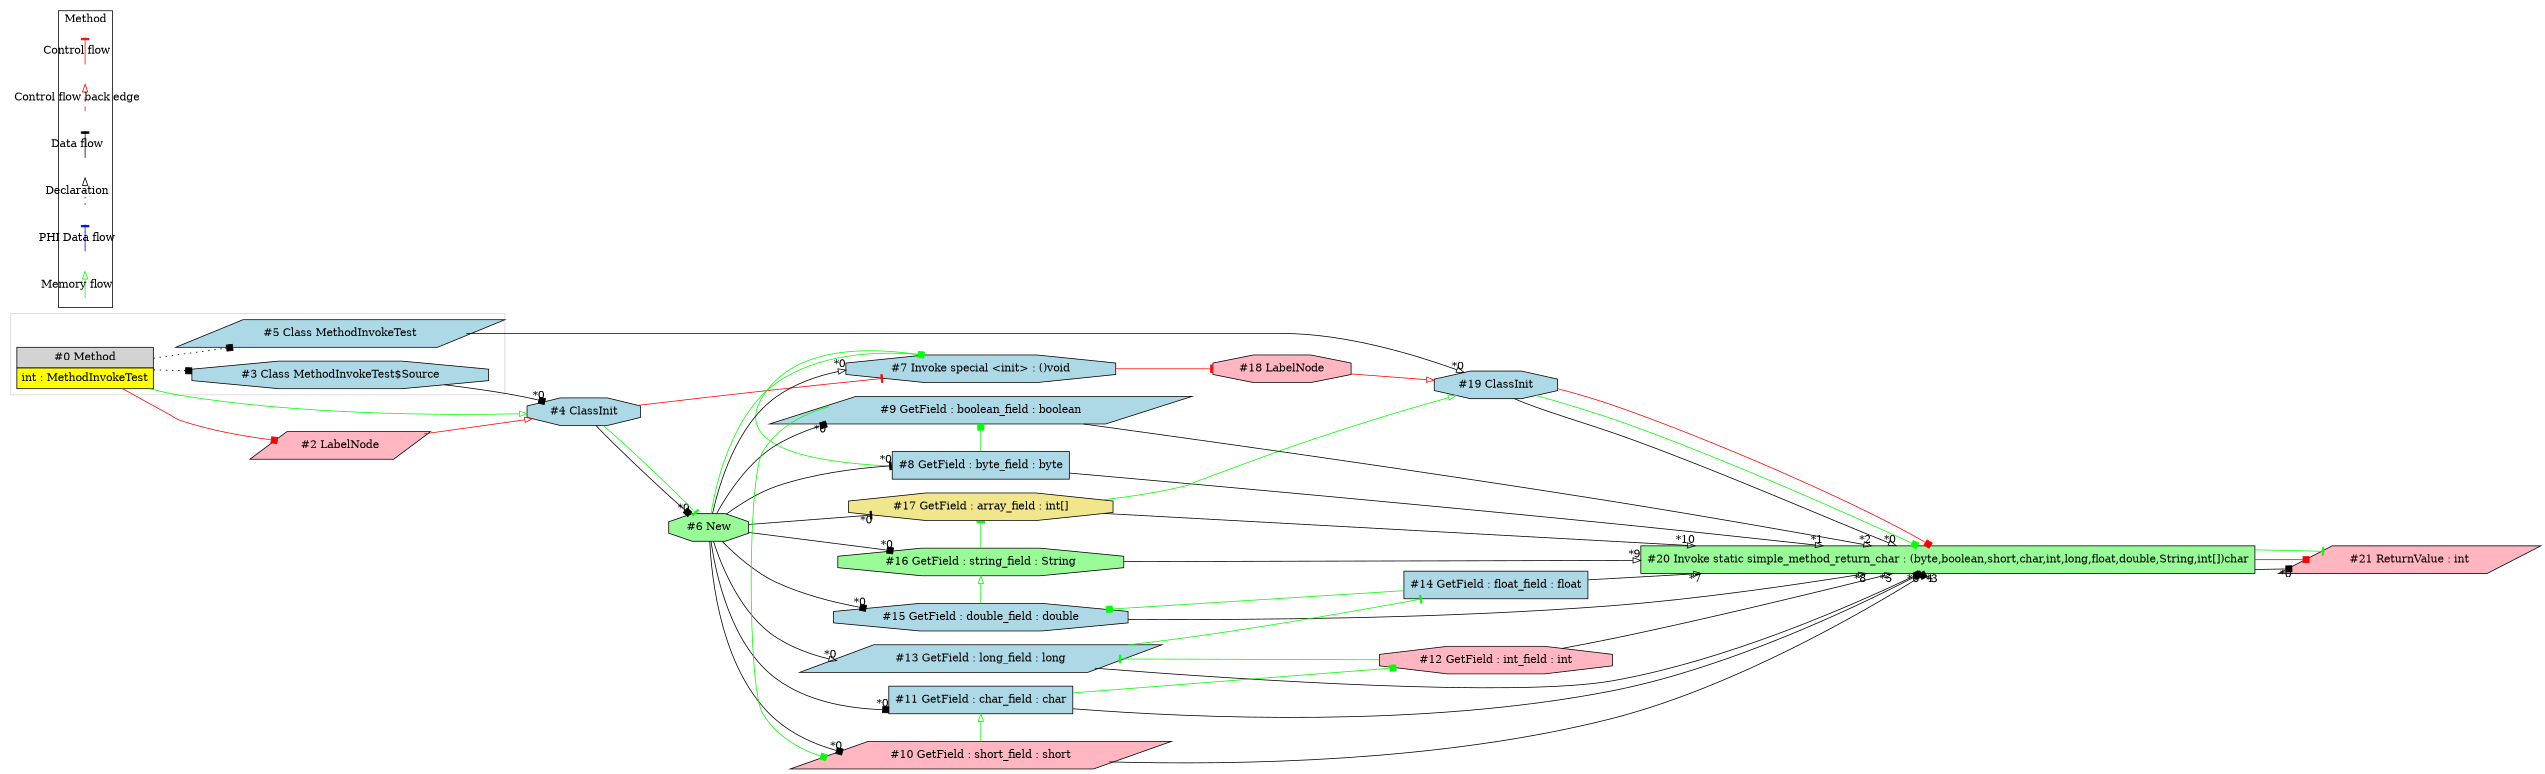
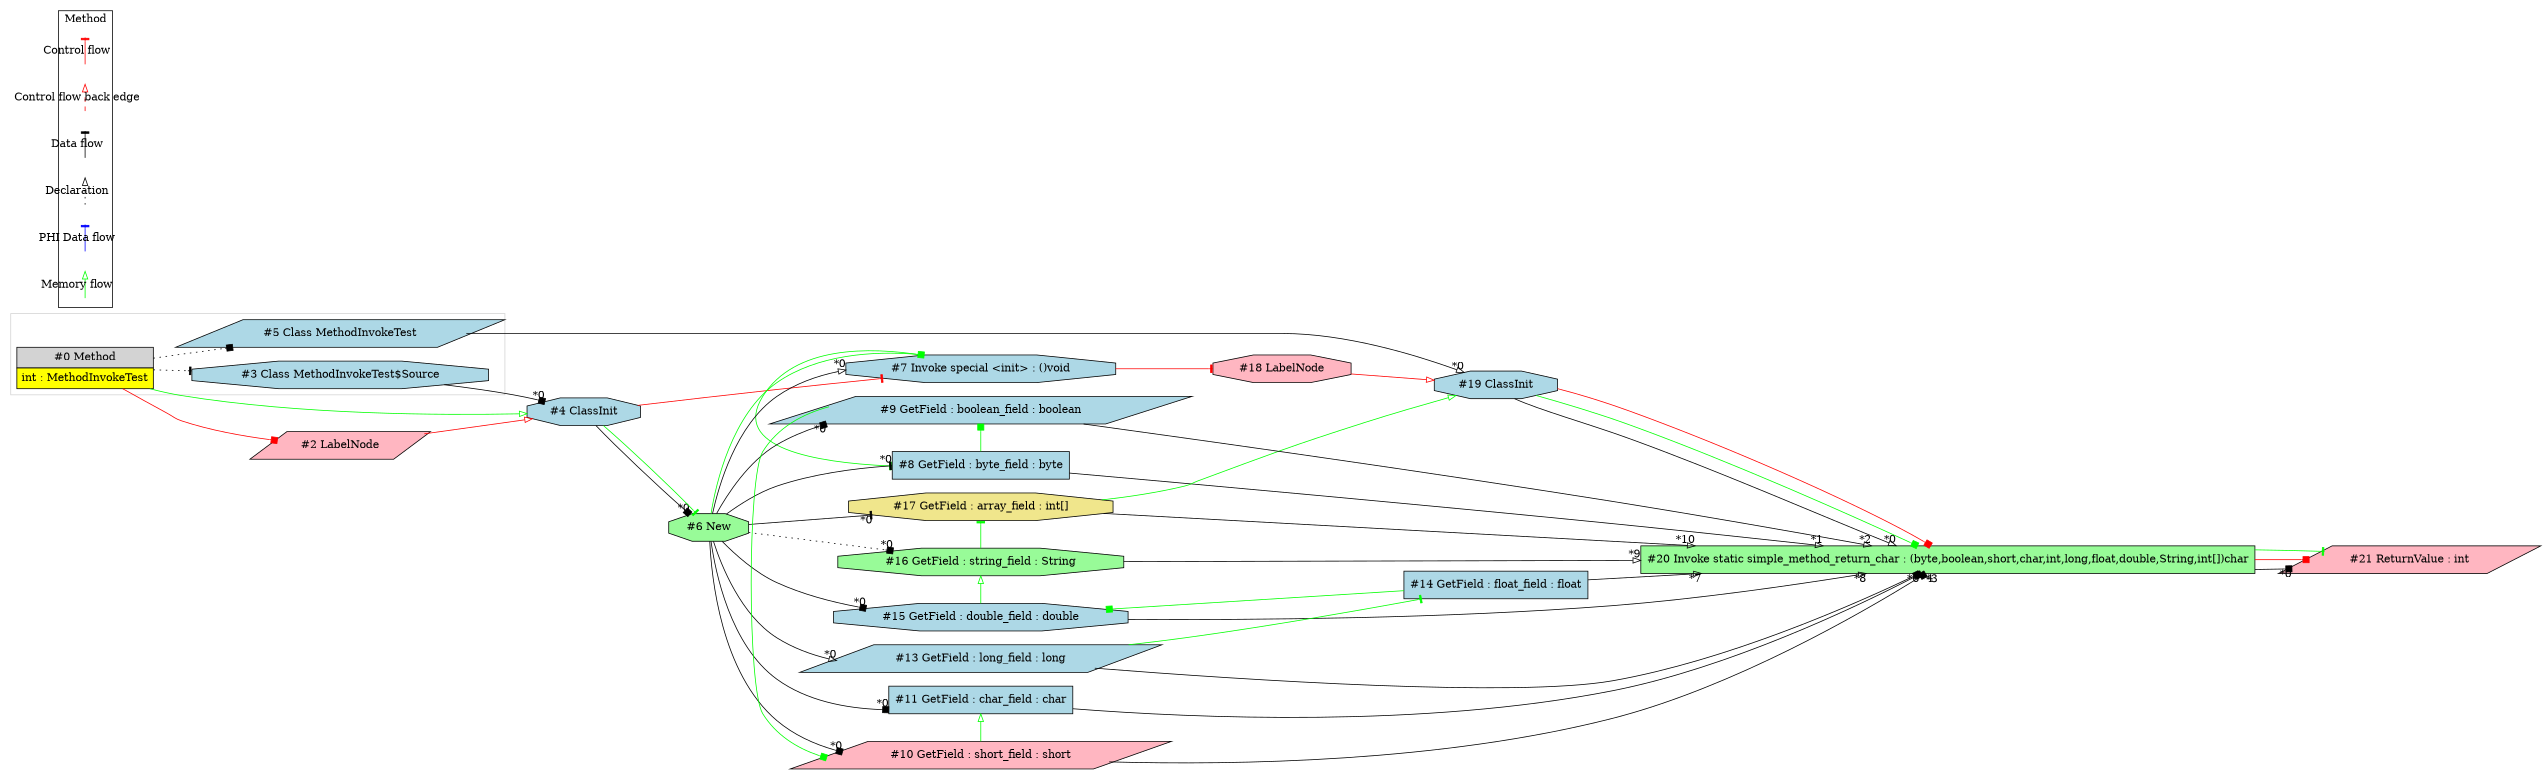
(171, 370) -> (171, 370)
(817, 541) -> (817, 541)
(1496, 660) -> none
